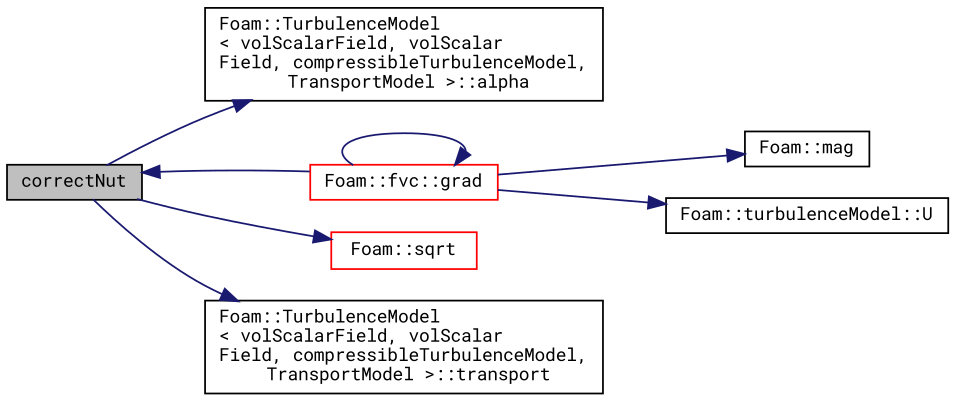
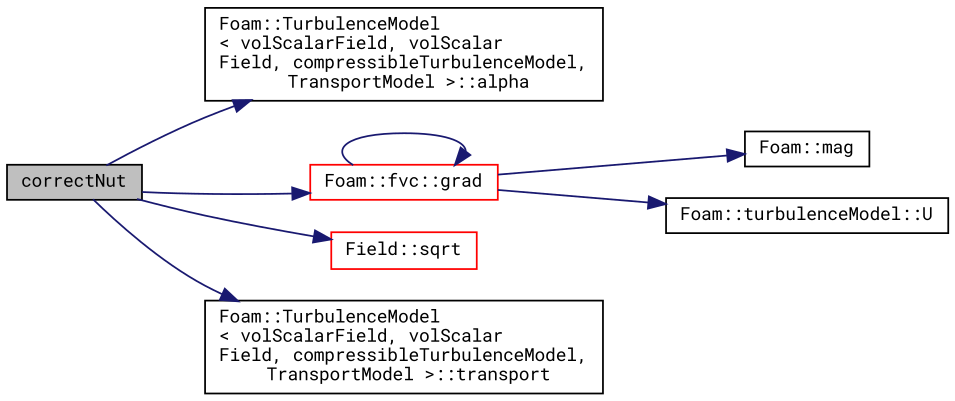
(235, 170) -> (217, 194)
(404, 251) -> (404, 251)
